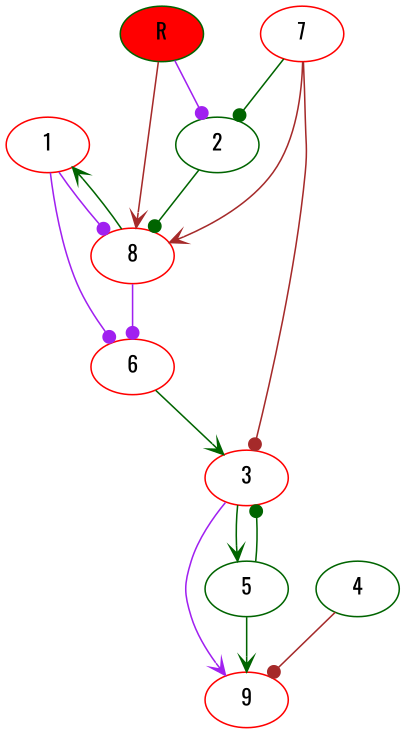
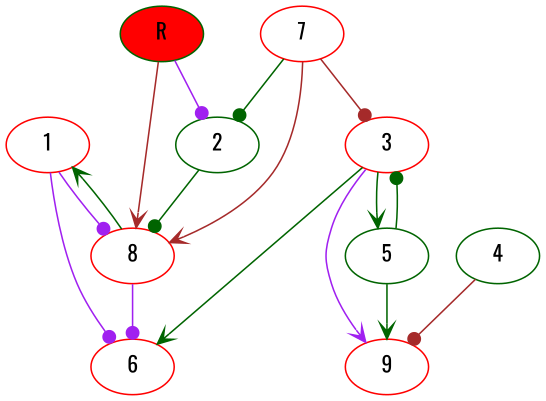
(184, 417) -> (266, 251)
